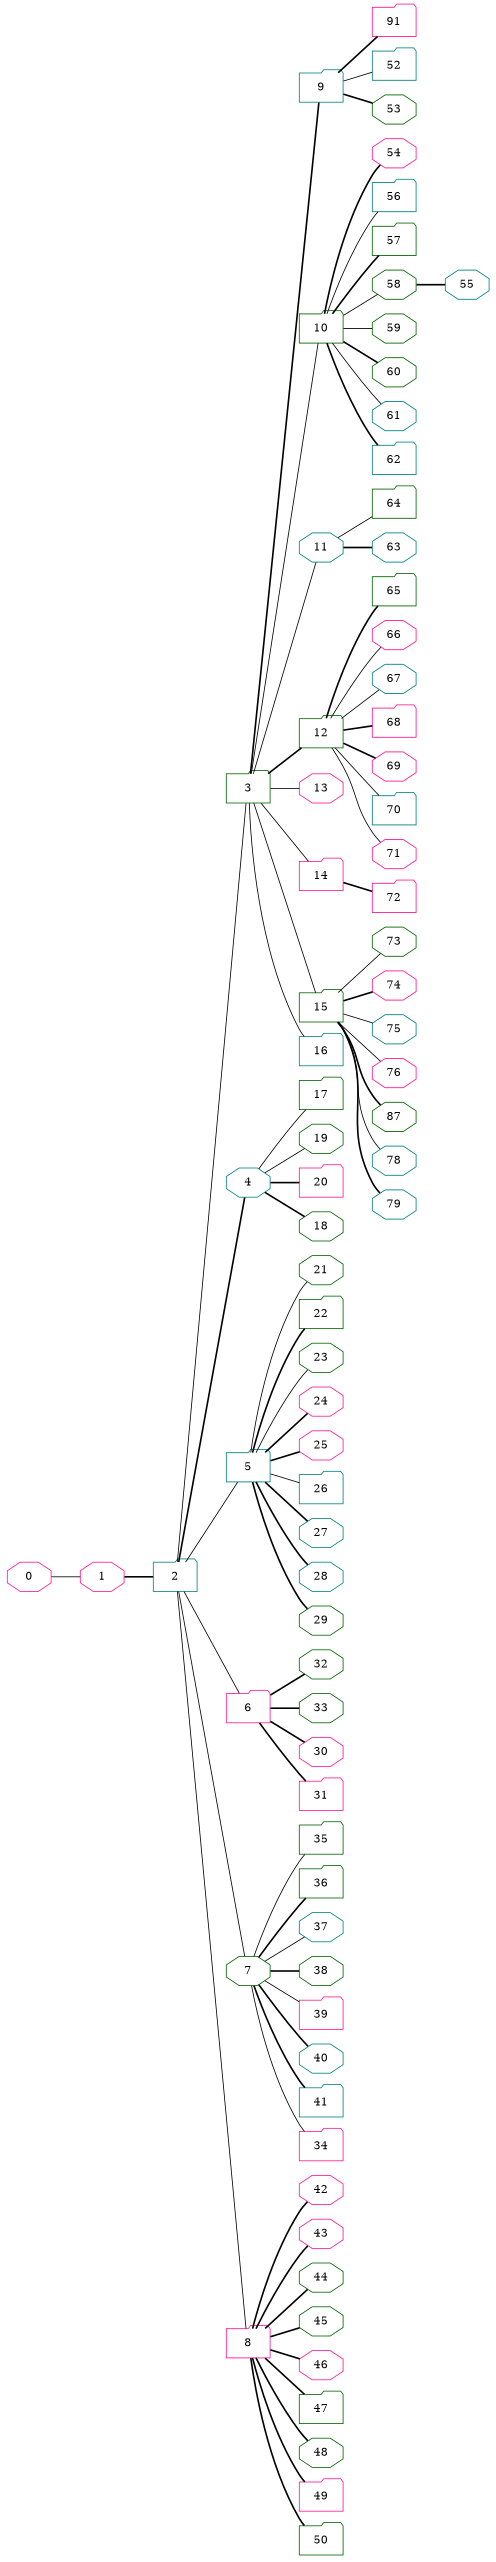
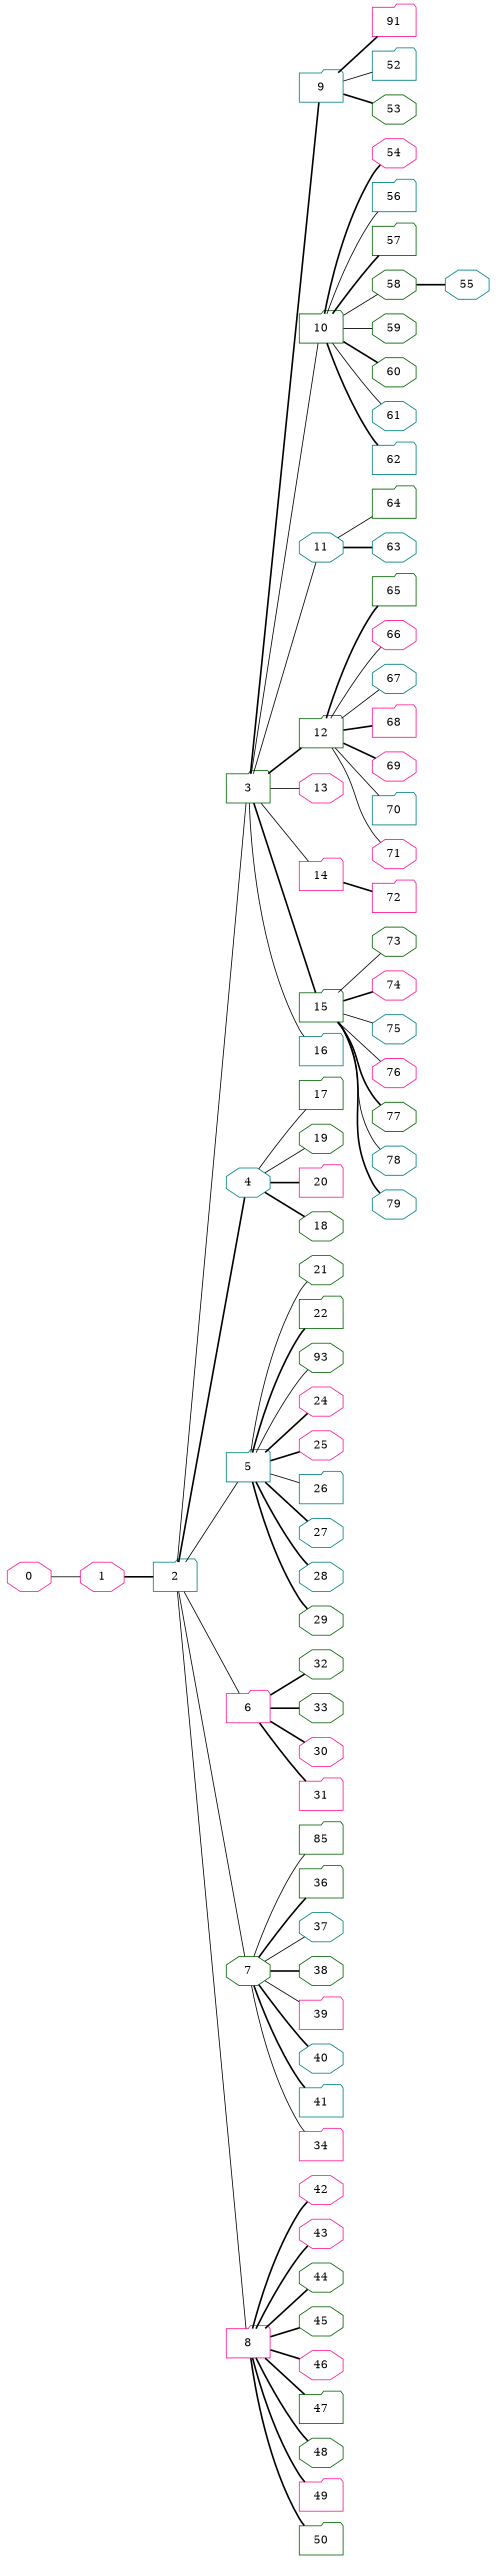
(285, 898) -> (285, 898)
(394, 1117) -> (394, 1117)
(321, 1358) -> (321, 1358)
(321, 1840) -> (321, 1840)
